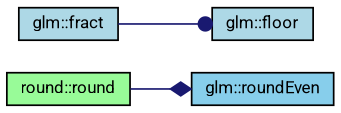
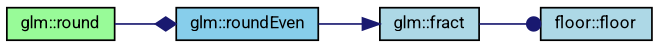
(263, 24) -> (596, 24)
none -> (340, 24)
(68, 89) -> (61, 24)
